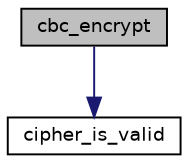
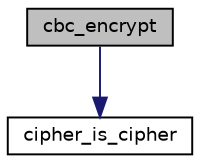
(94, 136) -> (100, 136)
